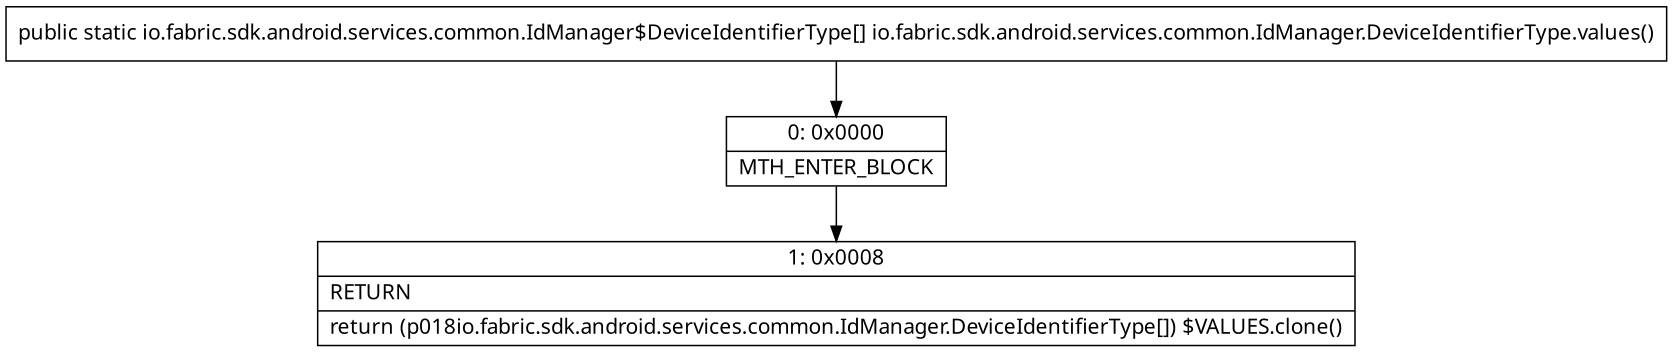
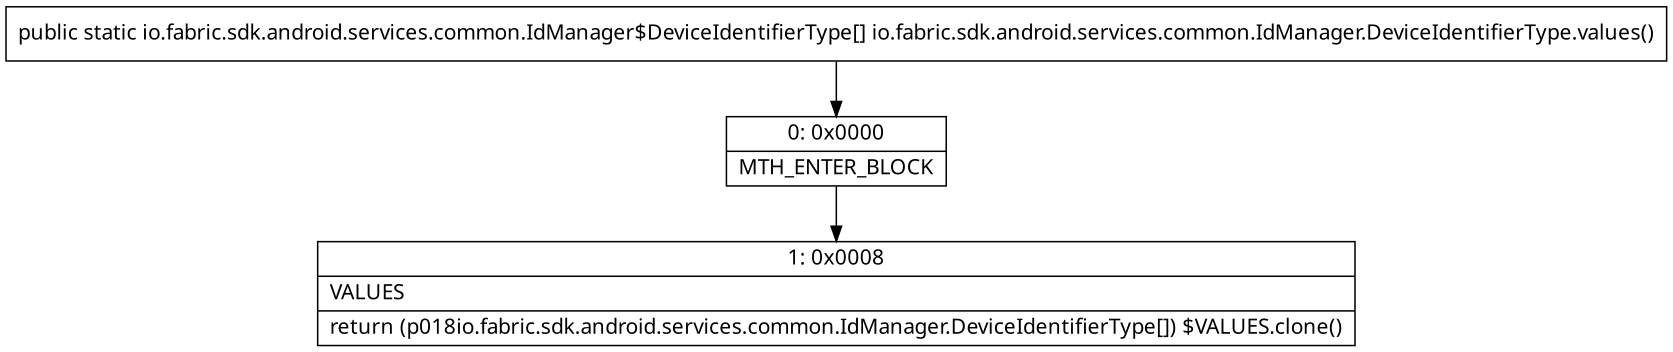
(371, 293) -> (367, 293)
